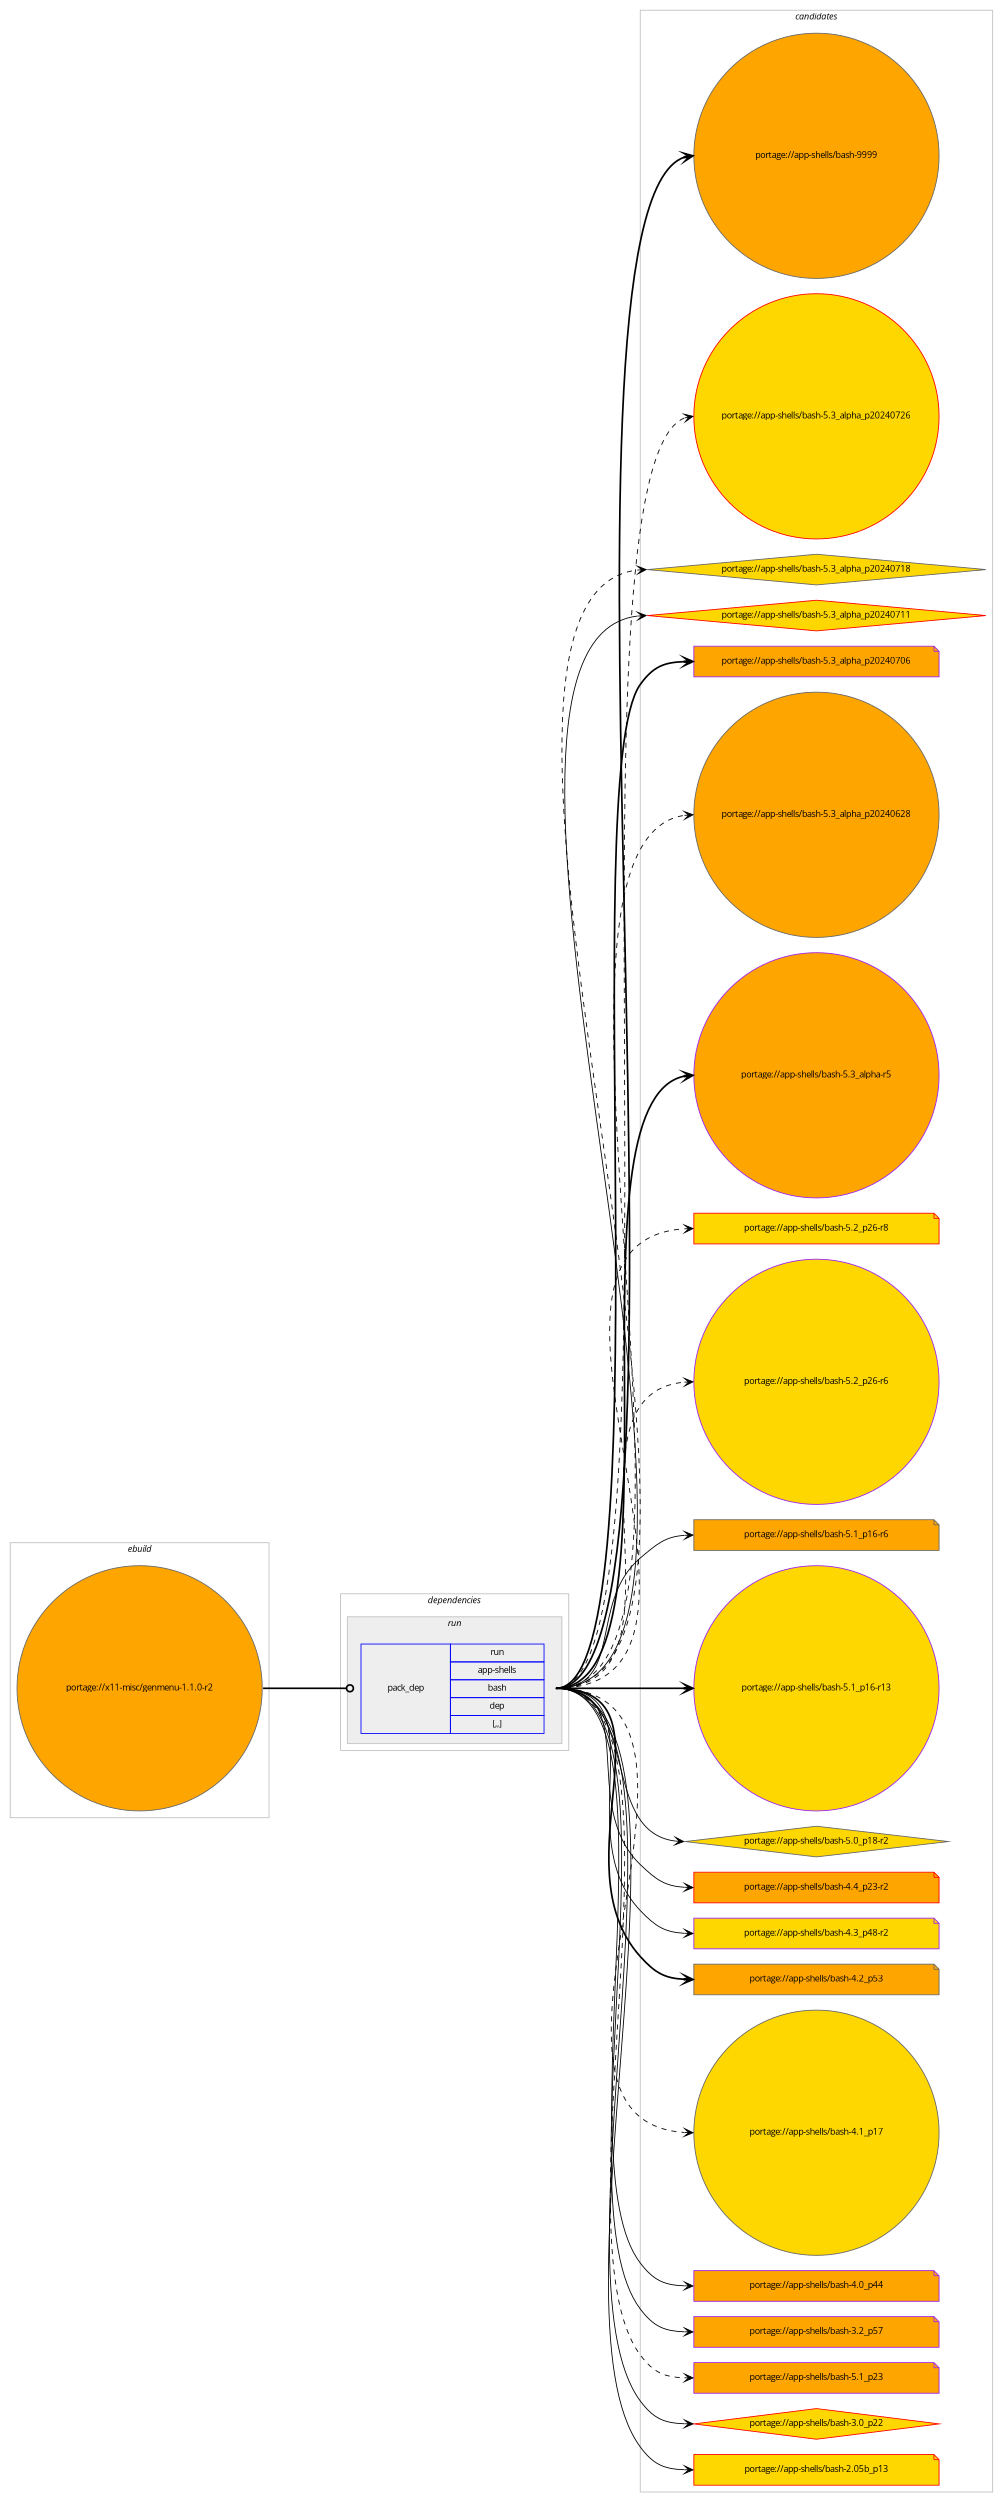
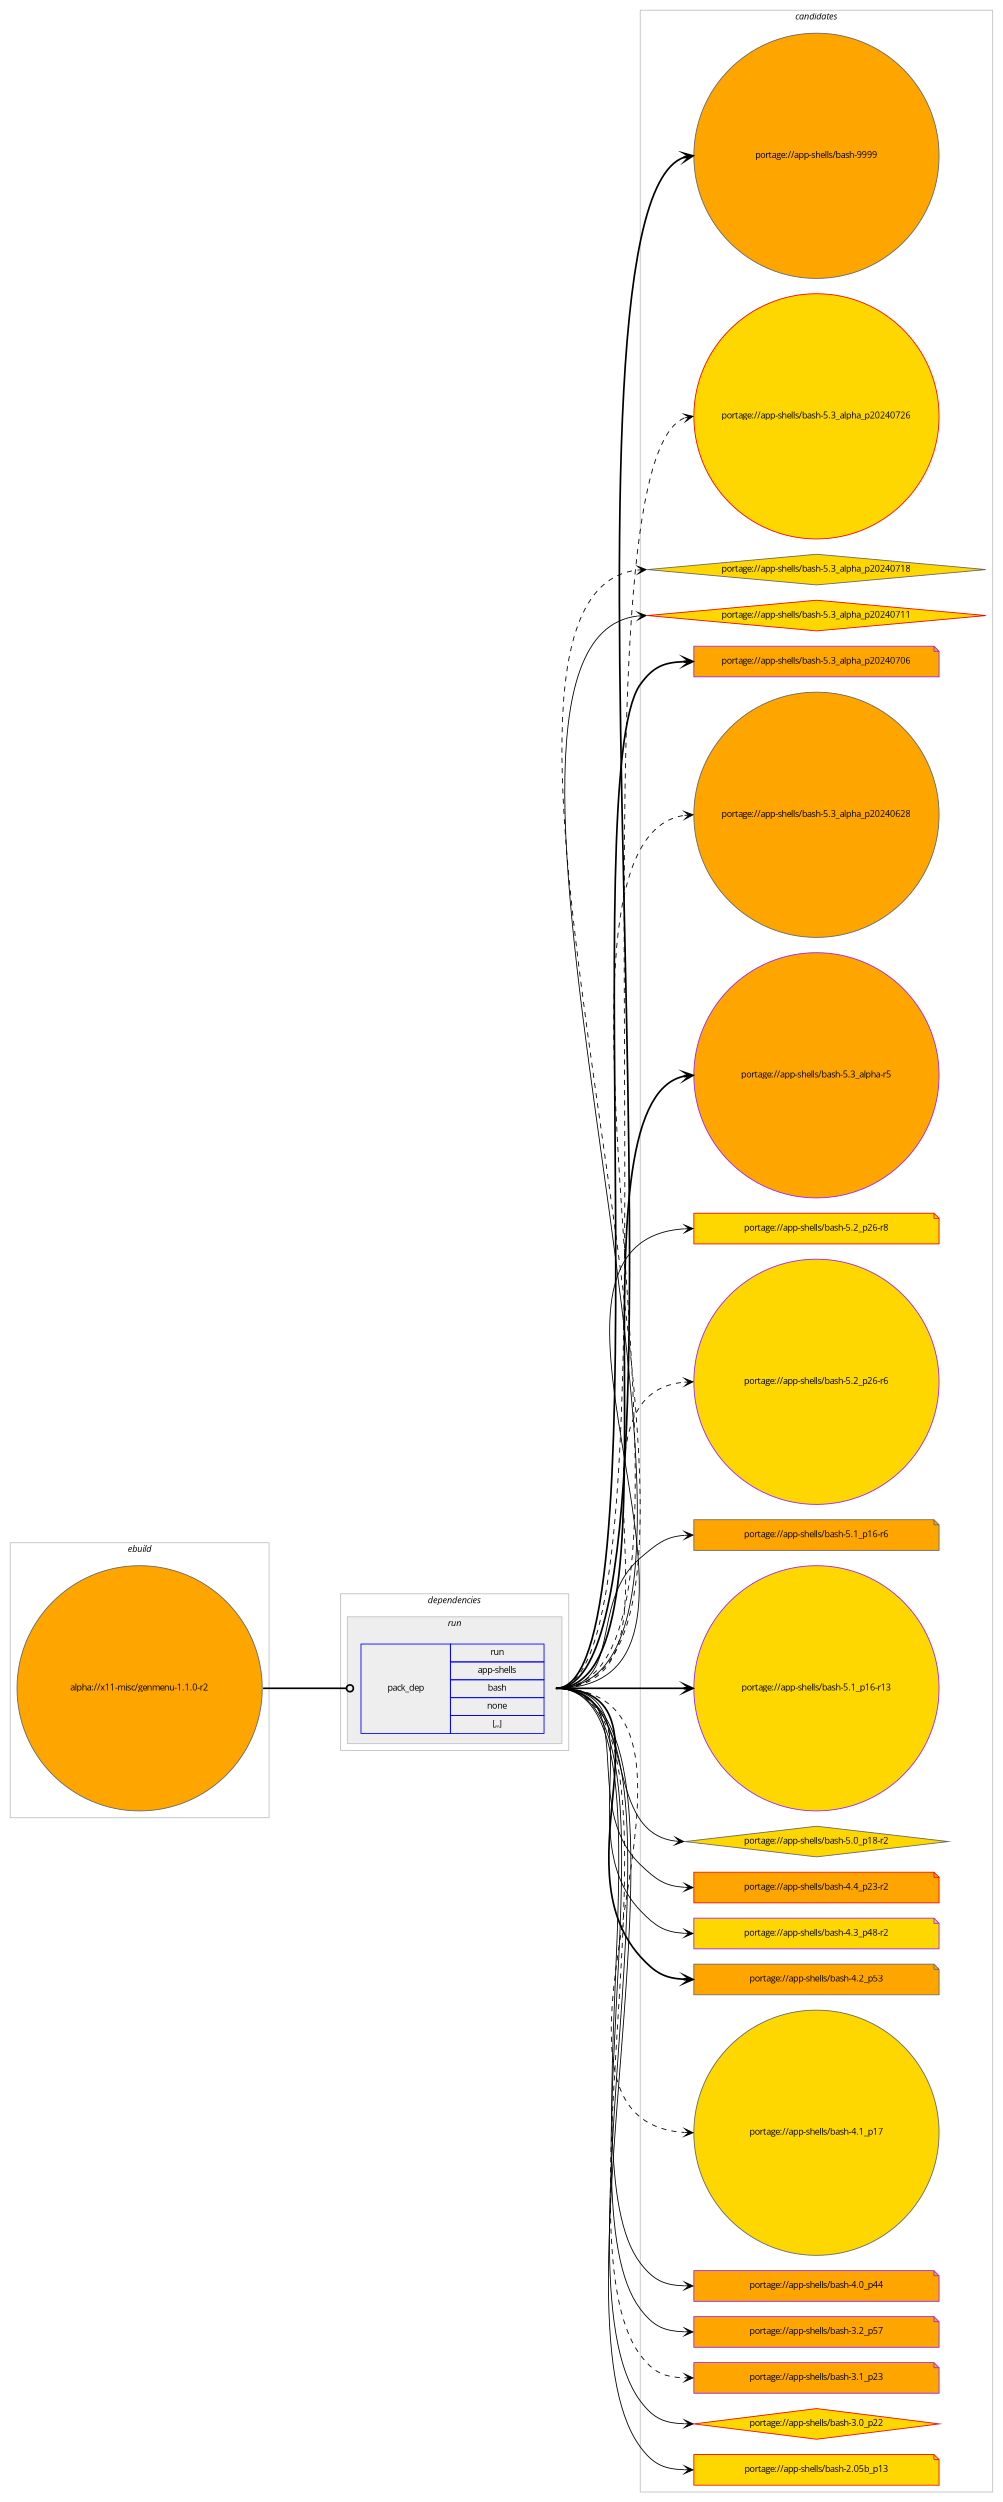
(625, 1463) -> (625, 1463)
(140, 1688) -> (140, 1688)
(497, 1706) -> (497, 1706)
(816, 2378) -> (816, 2378)
